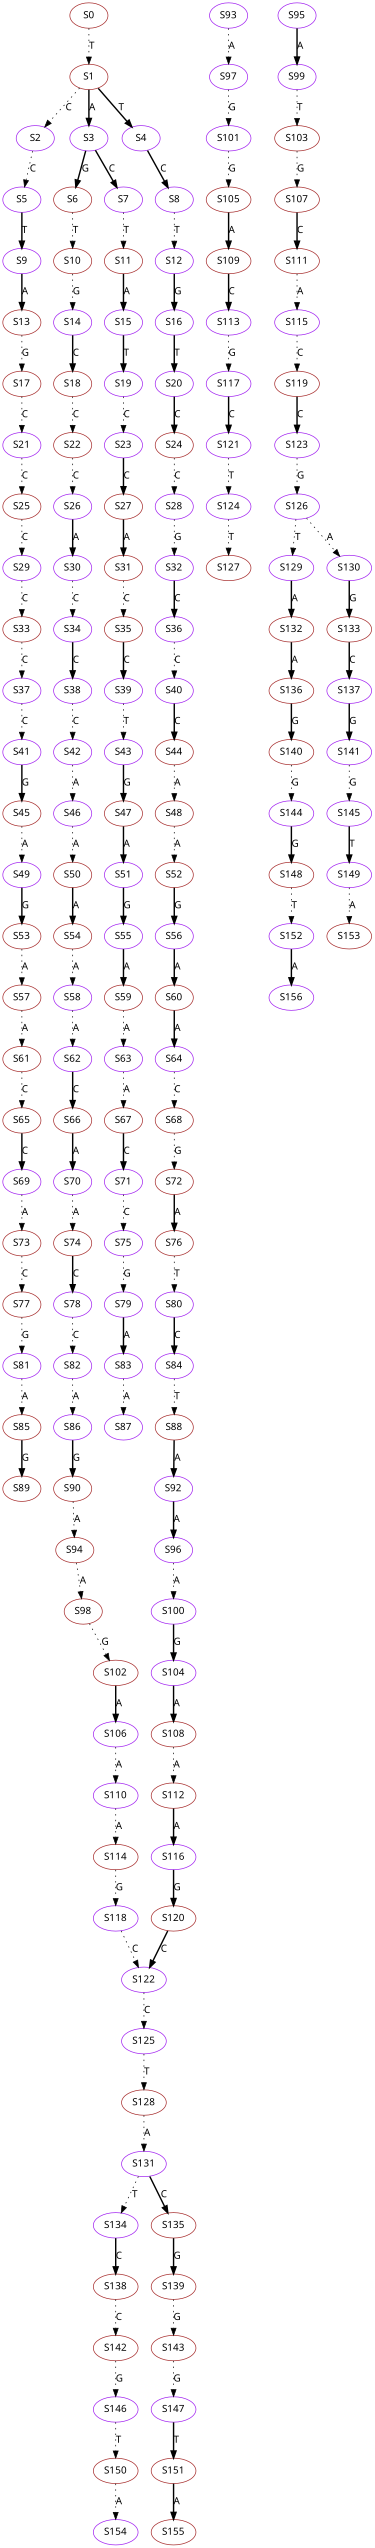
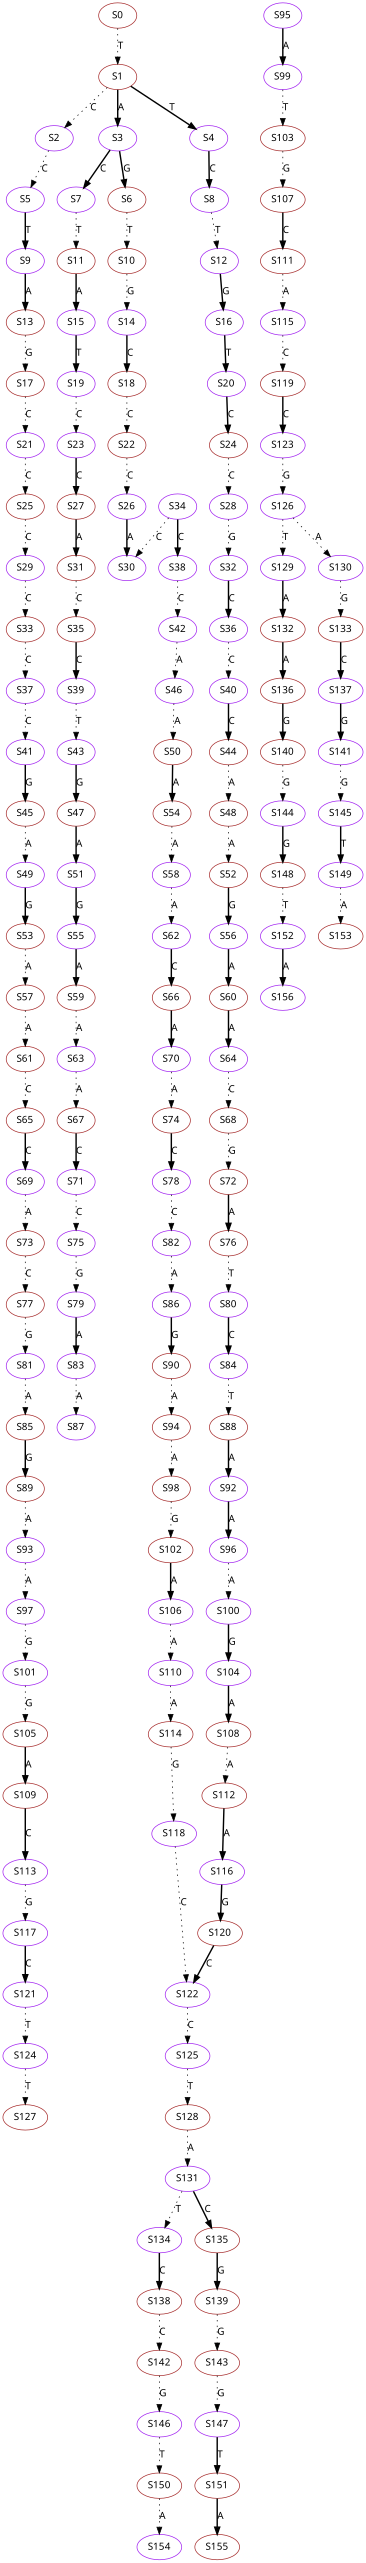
(73, 595) -> (155, 535)
(349, 595) -> (341, 595)
none -> (25, 1516)
